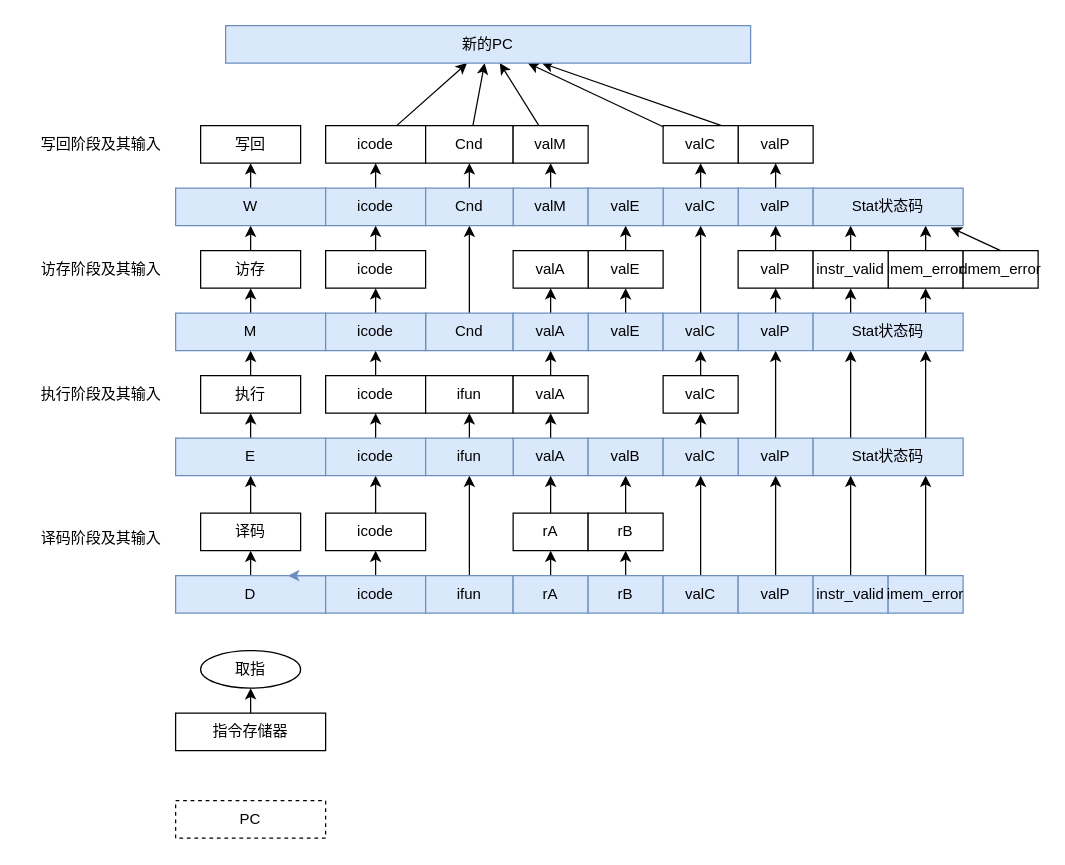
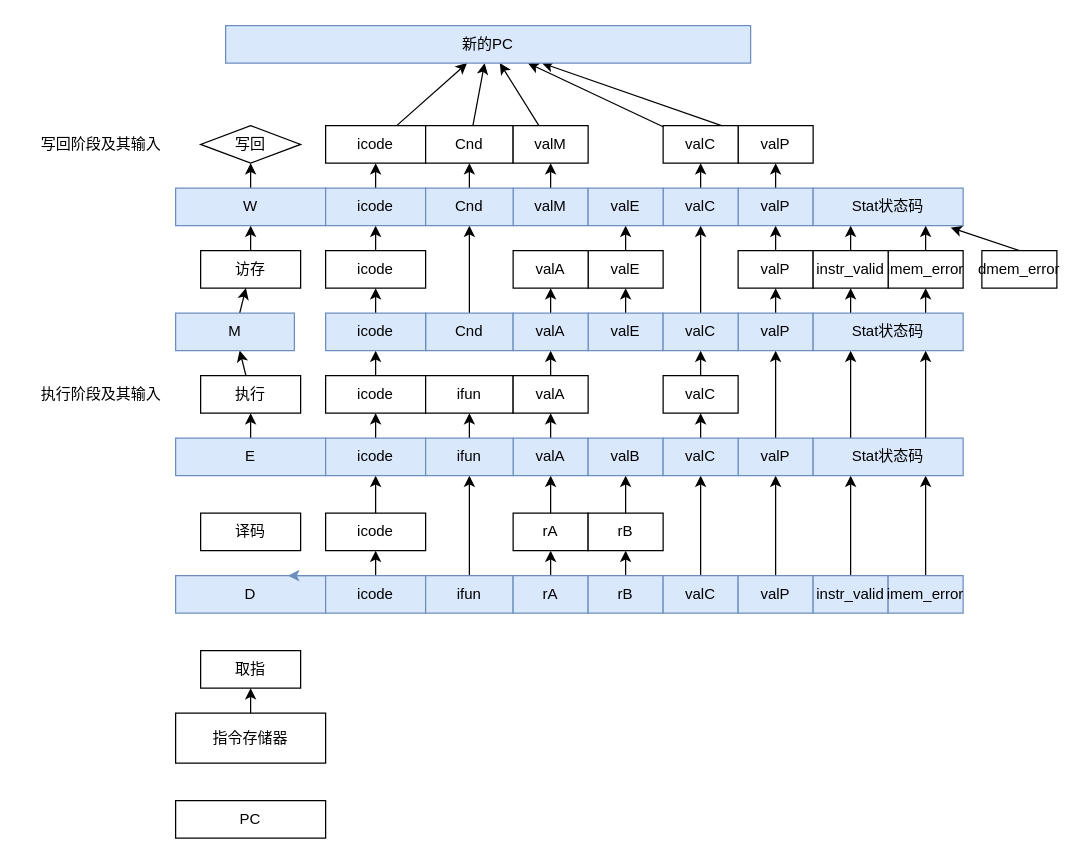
(251, 144) -> (251, 144)
(101, 269) -> none
(1001, 269) -> (1019, 269)
(251, 332) -> (235, 332)
(251, 499) -> none
(101, 538) -> none
(251, 568) -> none
(251, 669) -> (251, 669)
(251, 732) -> (251, 738)
(251, 819) -> (251, 819)
